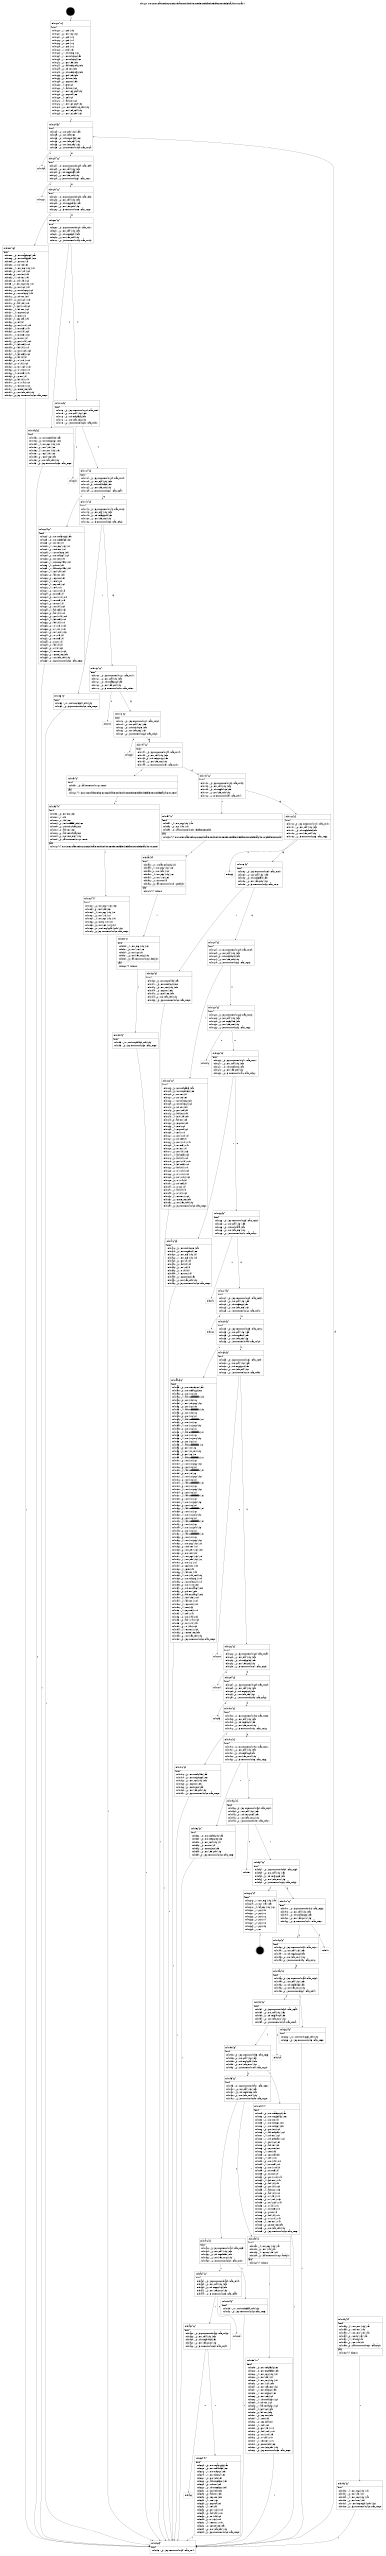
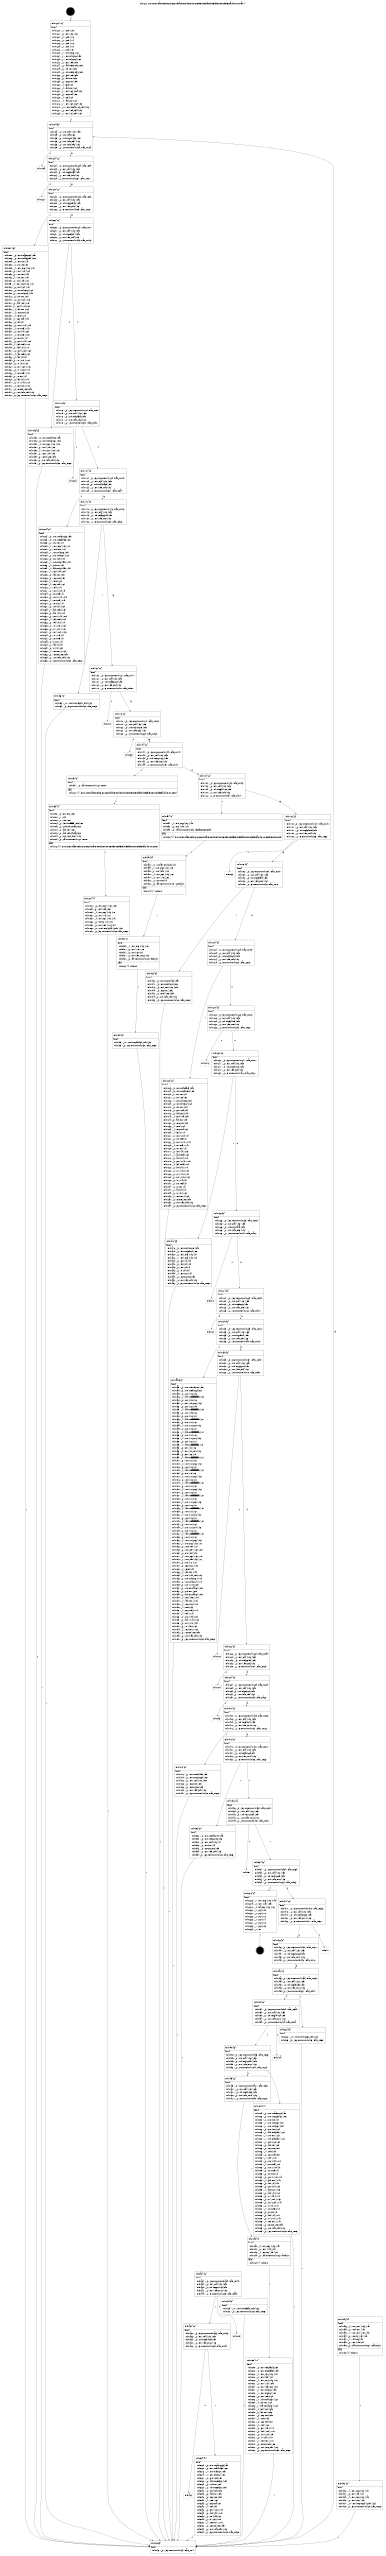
(222, 2251) -> none
